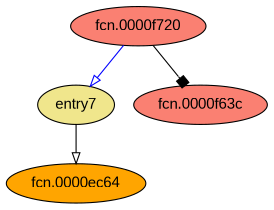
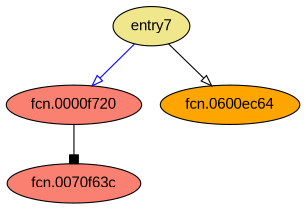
(110, 62) -> (117, 61)
(201, 105) -> (74, 183)
(76, 183) -> (230, 105)
